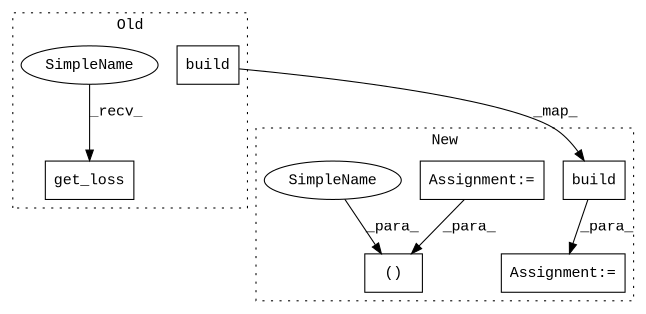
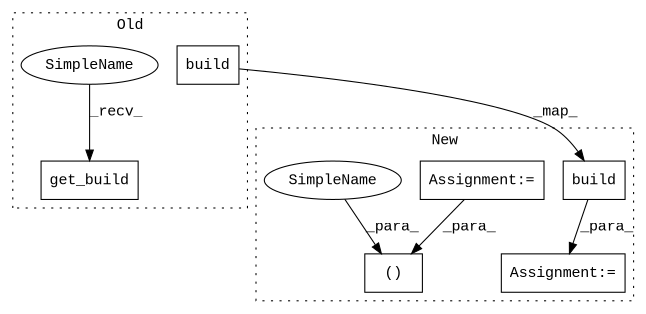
(90, 180) -> (90, 180)
